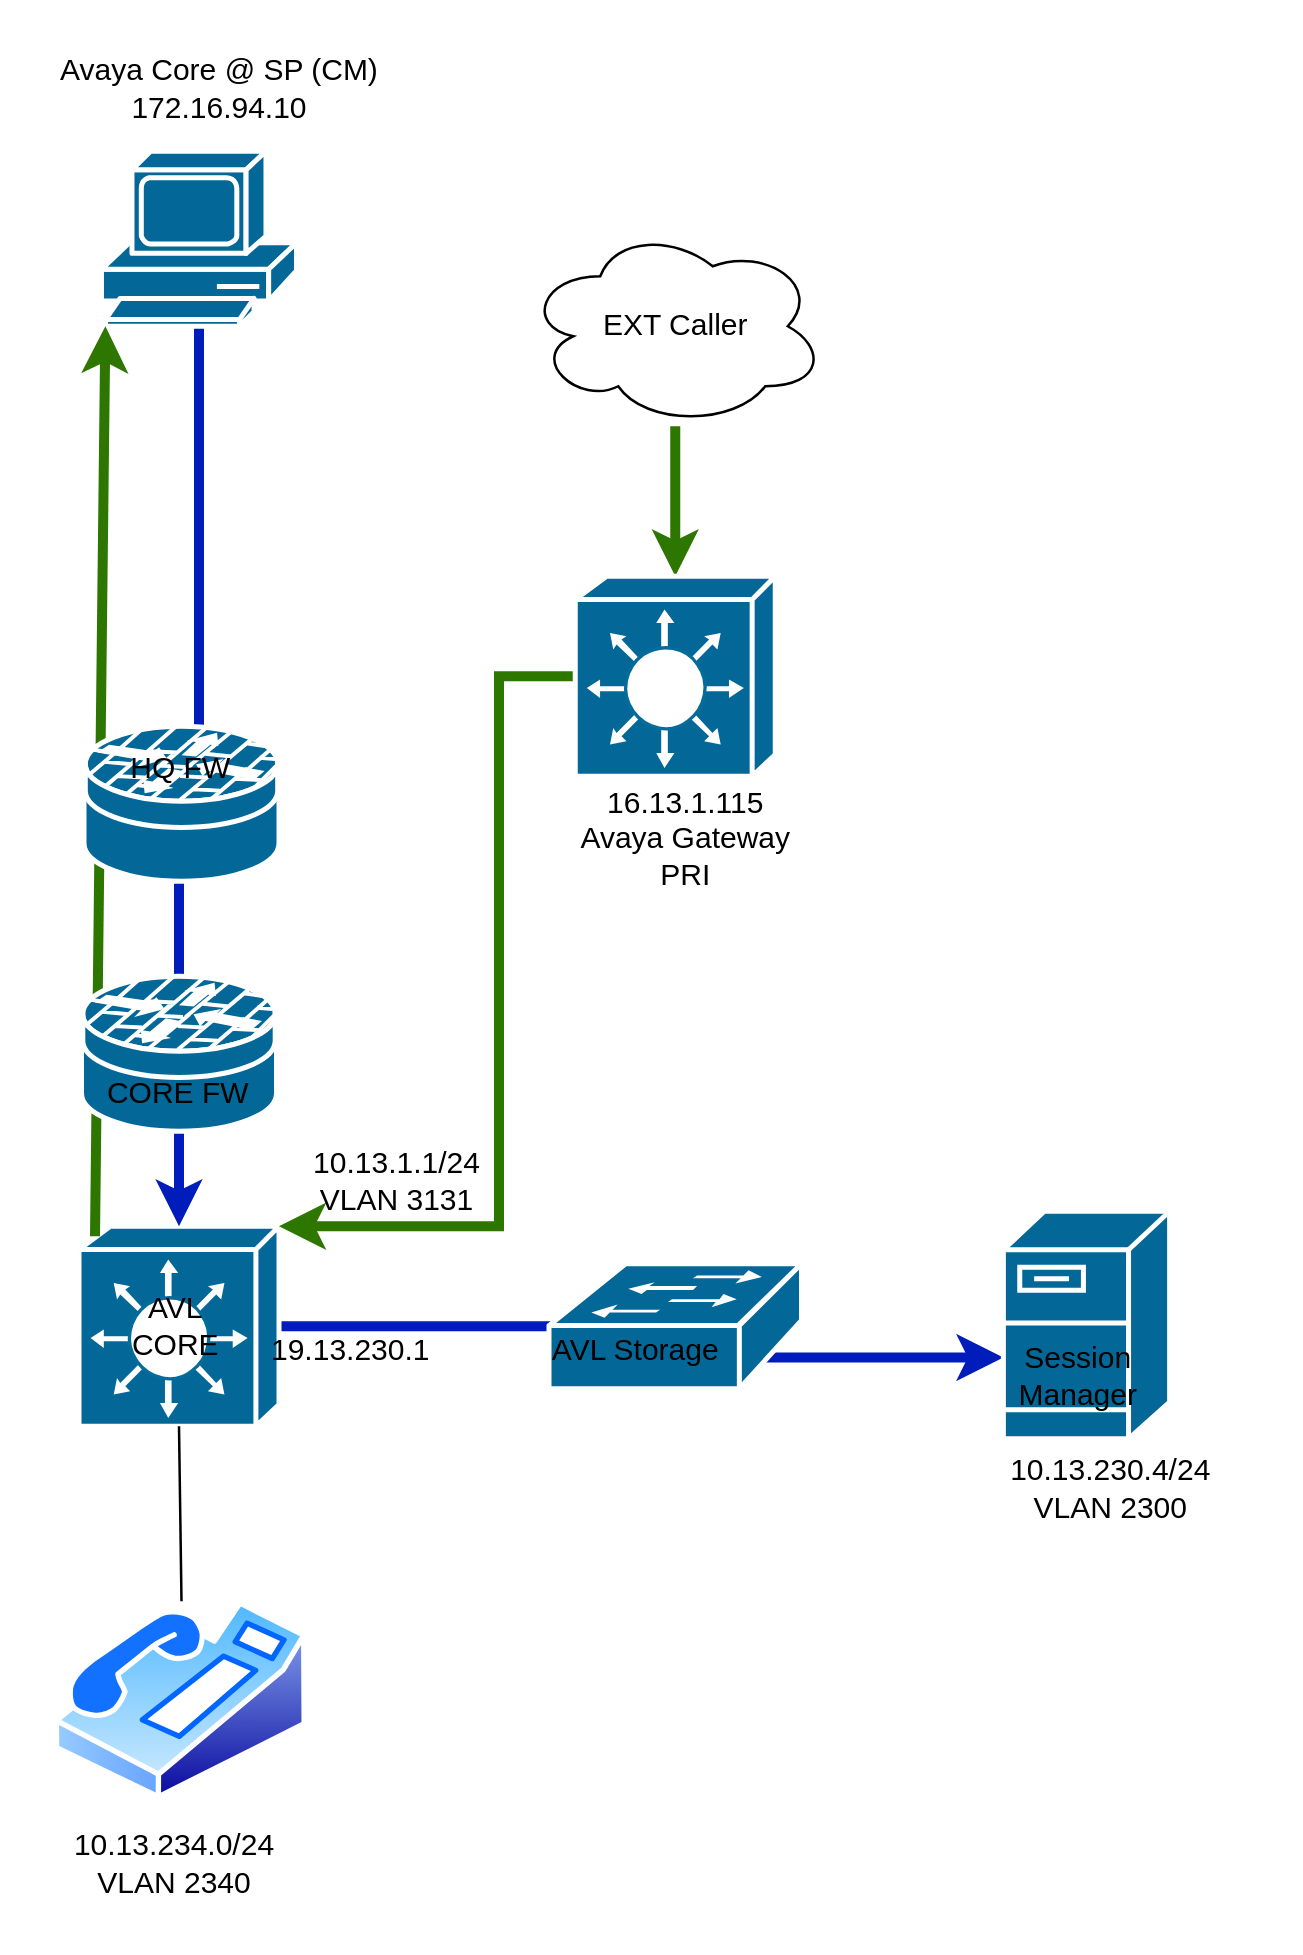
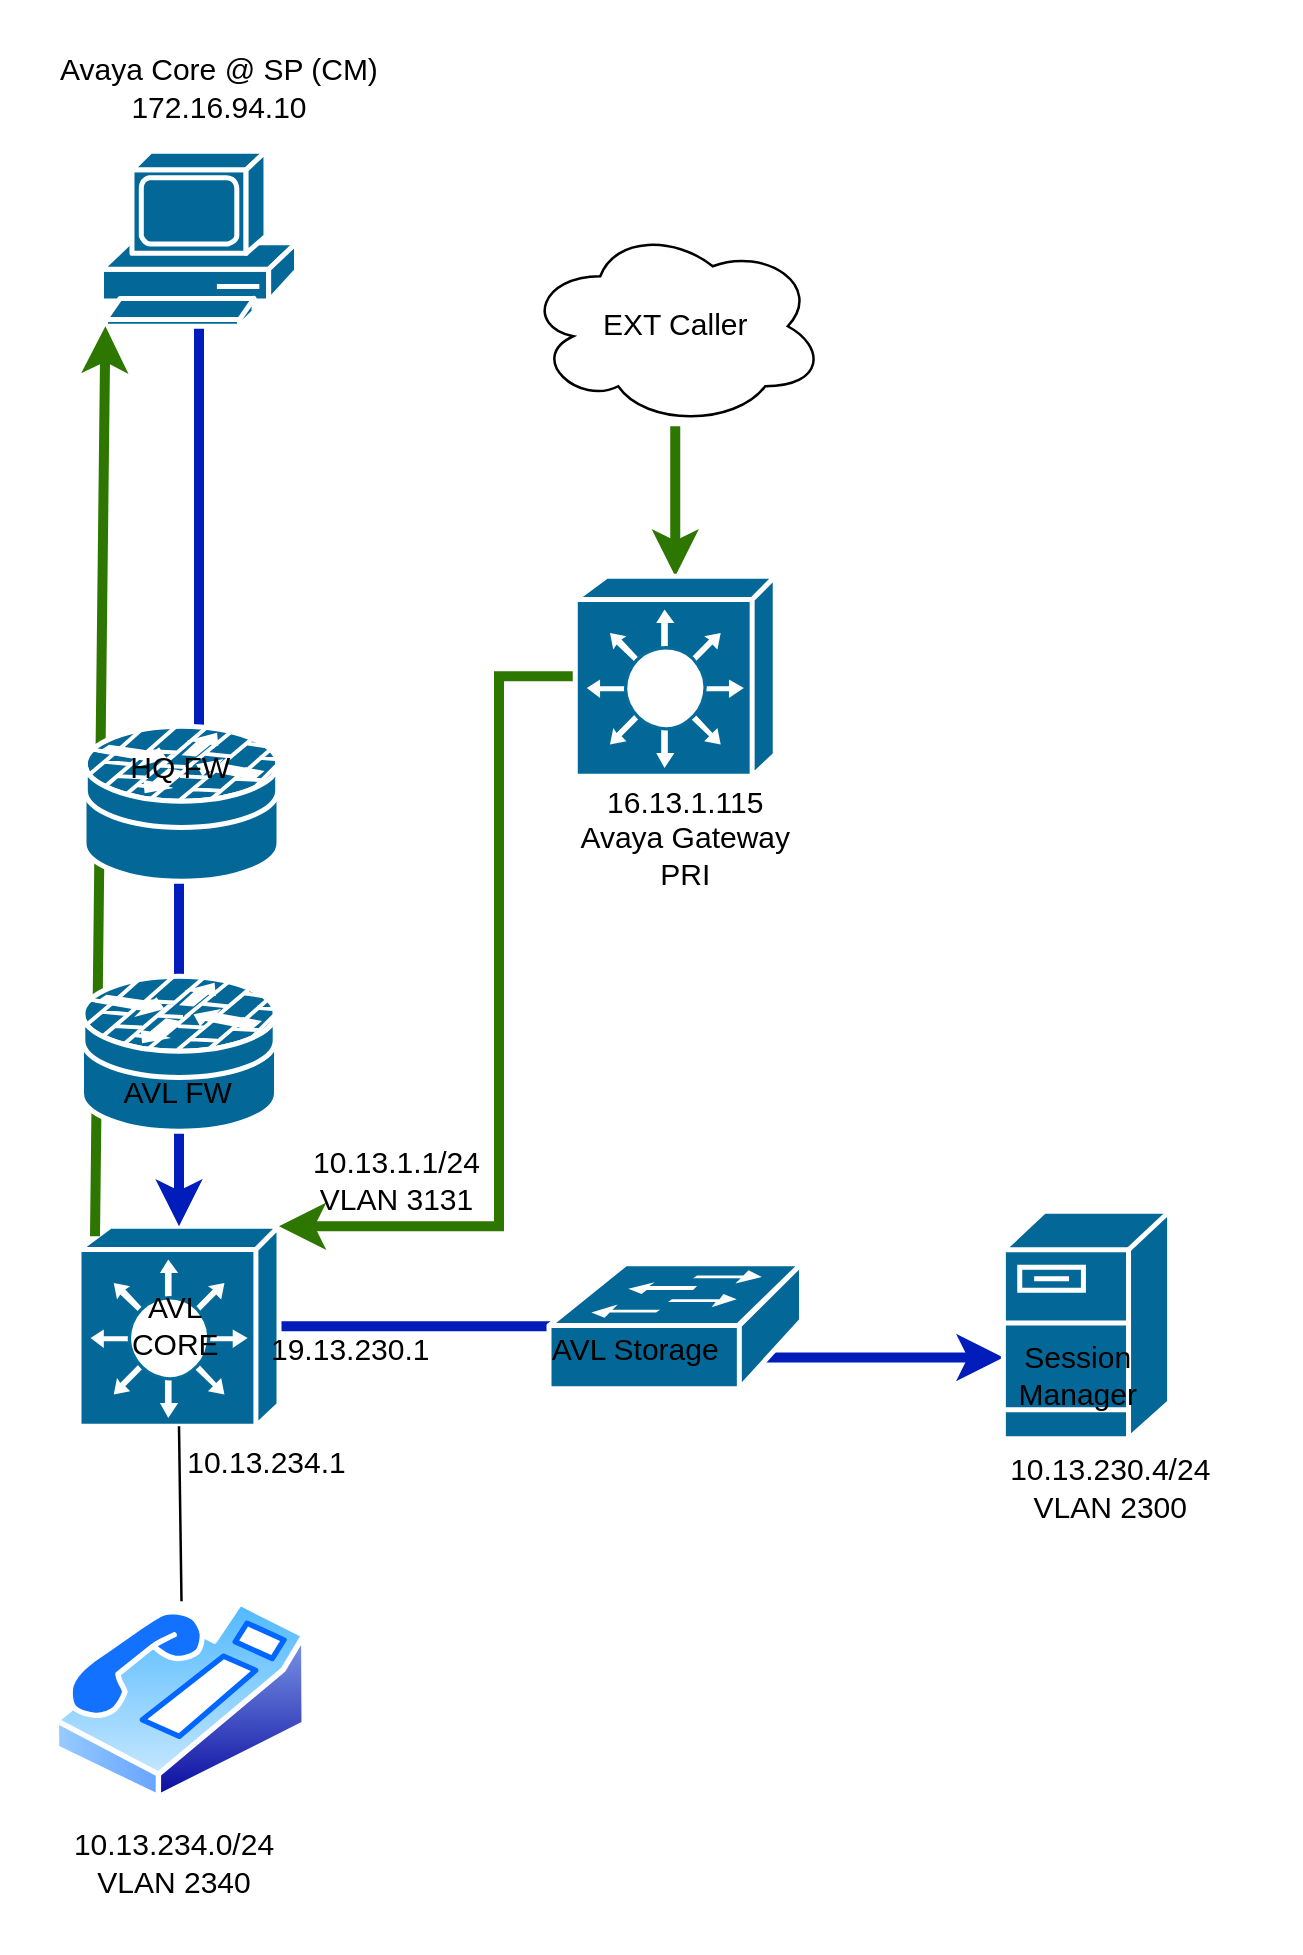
(179, 1094) -> (179, 1094)
none -> (268, 1464)
